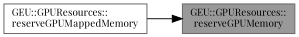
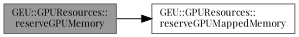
(160, 19) -> (129, 19)
